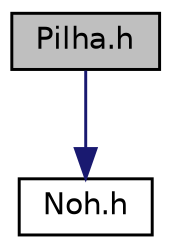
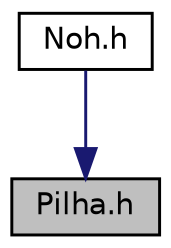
(86, 109) -> (86, 109)
